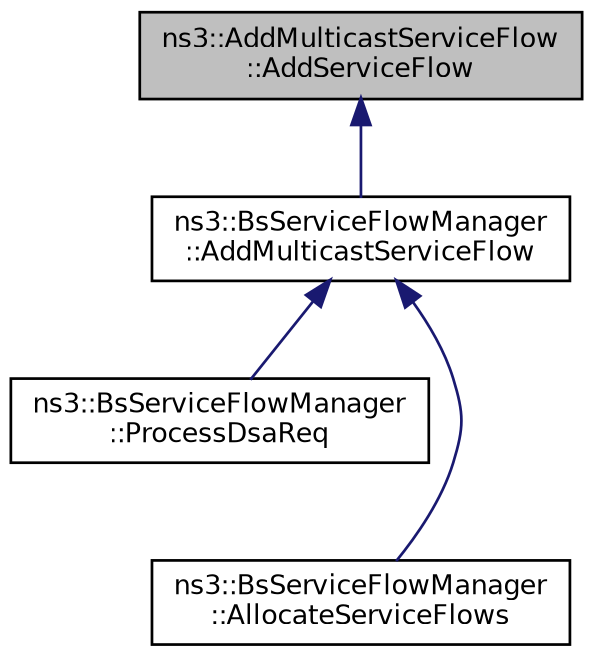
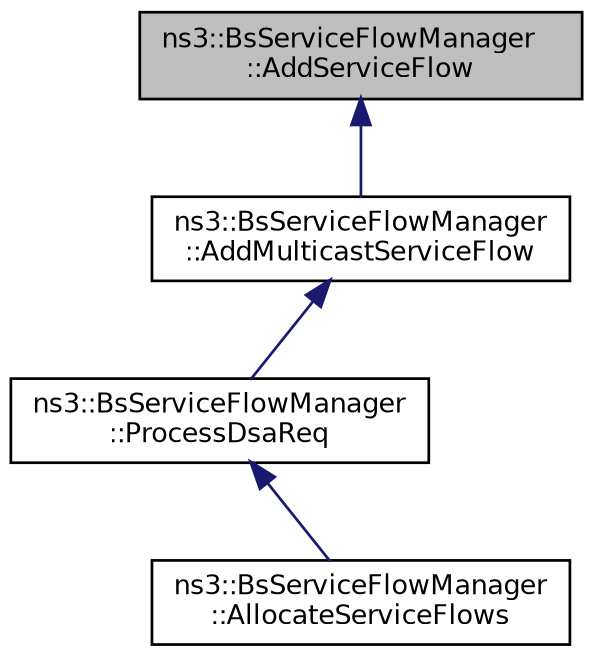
(361, 56) -> (361, 56)
(460, 434) -> (299, 522)
